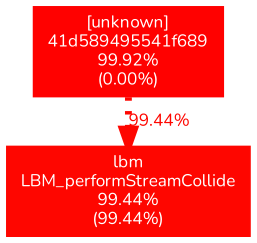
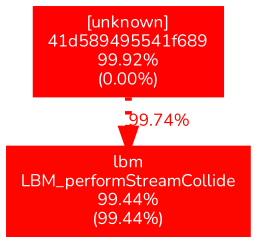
(159, 122) -> (159, 122)
